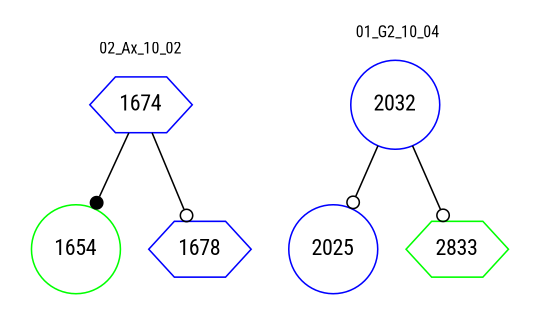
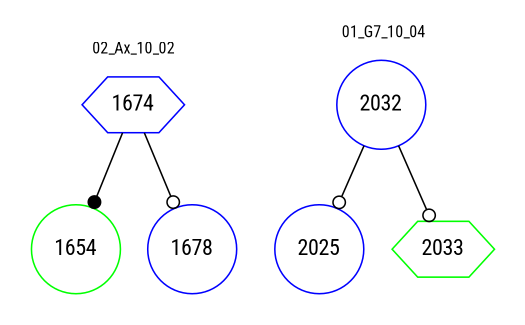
(398, 33) -> (384, 33)
(200, 249) -> (192, 249)
(457, 249) -> (443, 249)
